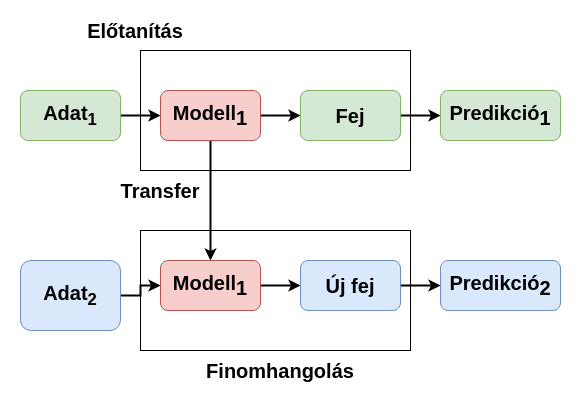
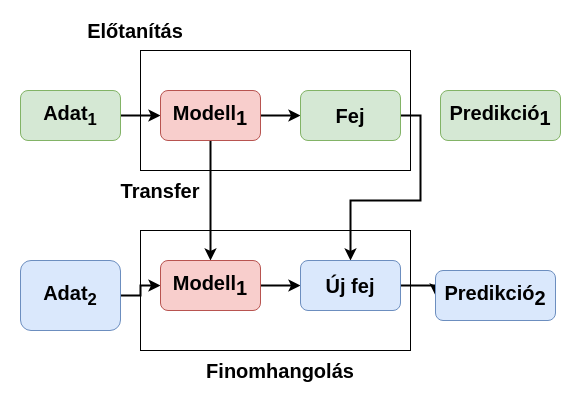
(424, 116) -> (405, 201)
(501, 286) -> (496, 296)
